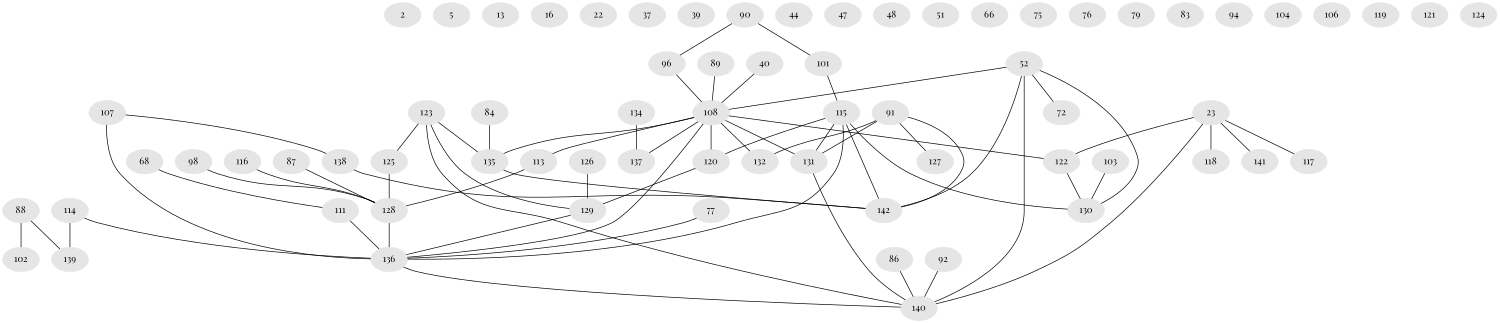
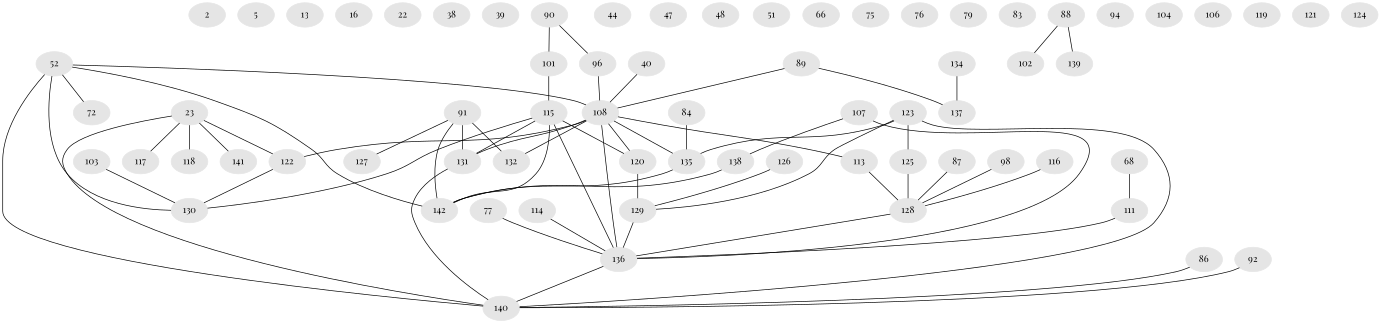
(647, 15) -> (452, 15)
(674, 137) -> (881, 84)
(70, 235) -> none
